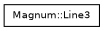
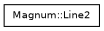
(52, 16) -> (52, 16)
